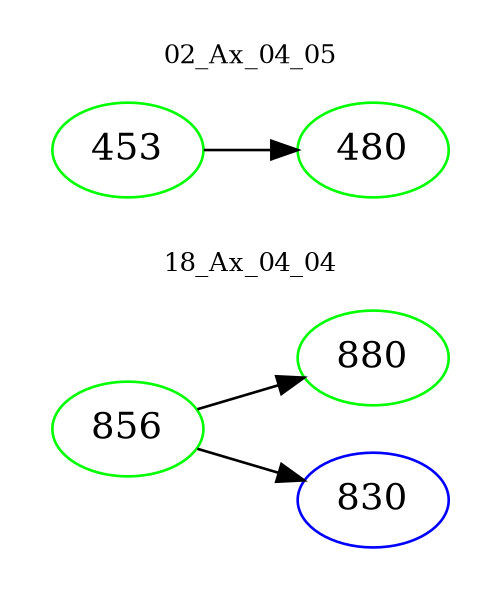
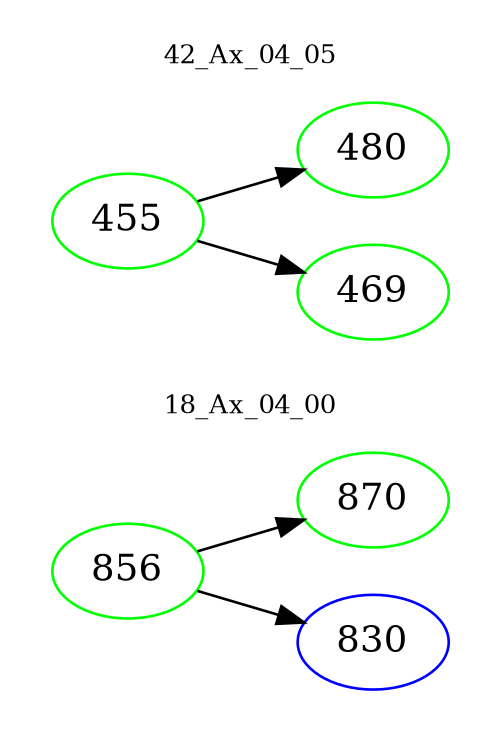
(251, 57) -> (251, 57)
(128, 150) -> (128, 221)
(251, 265) -> (251, 407)
none -> (373, 292)
(373, 358) -> (373, 500)
